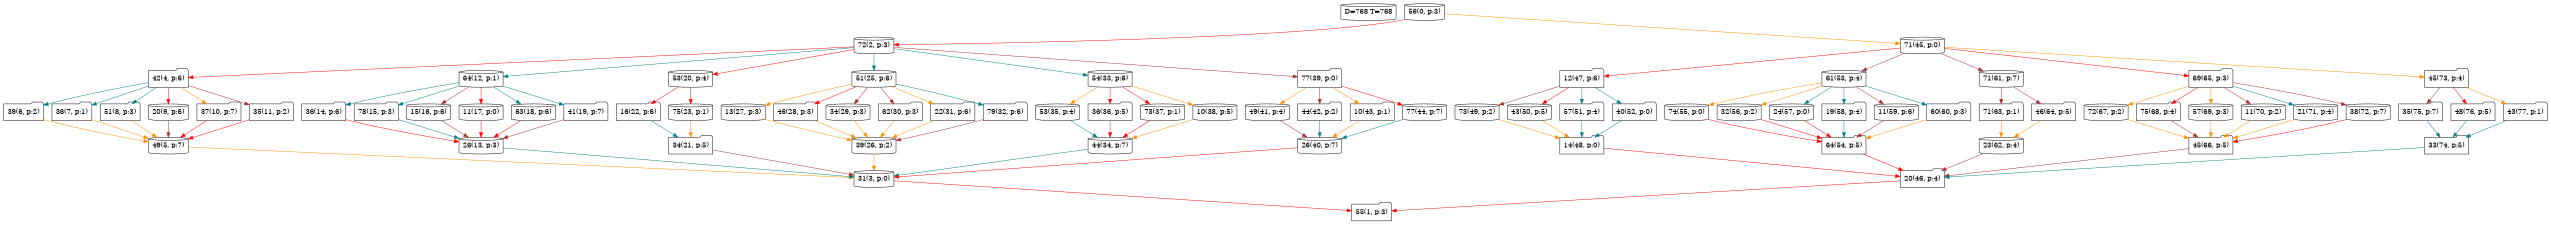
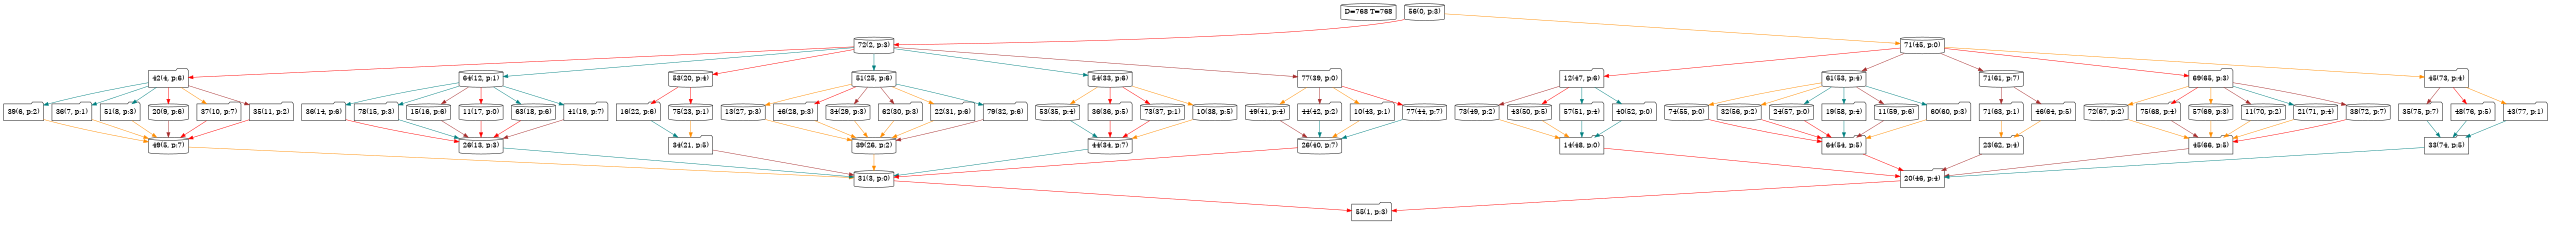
(2001, 146) -> (2001, 146)
